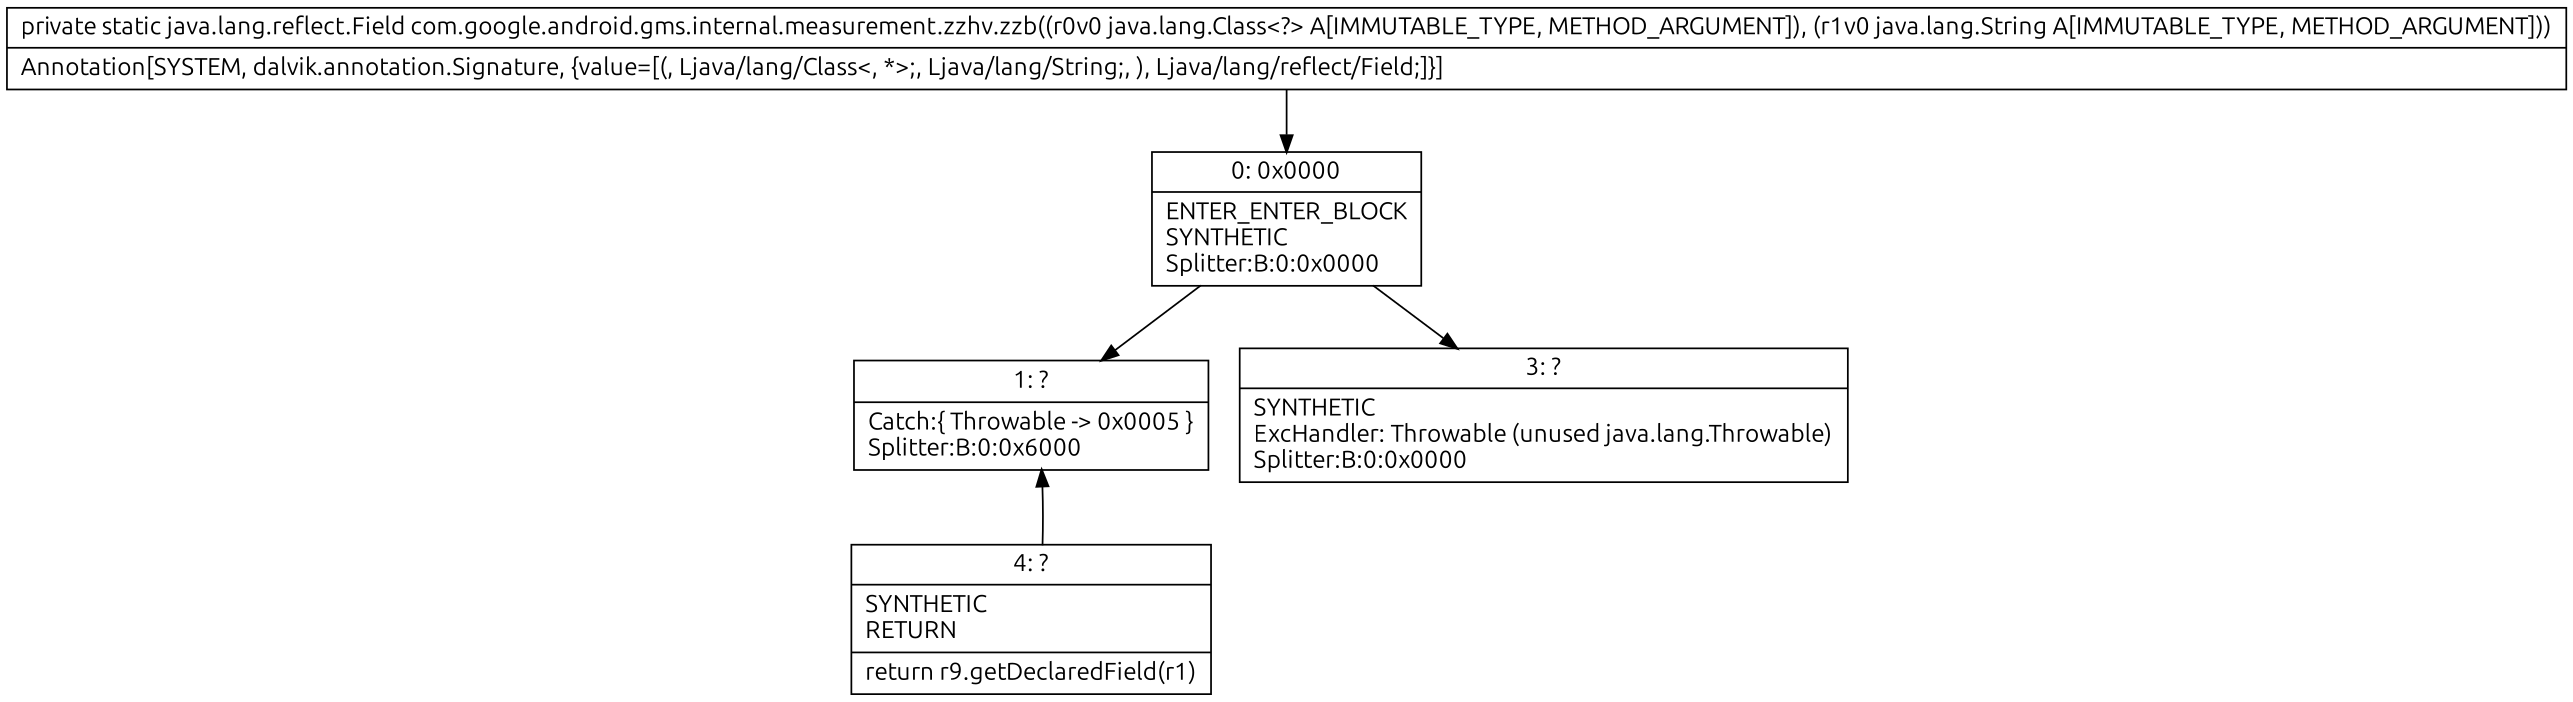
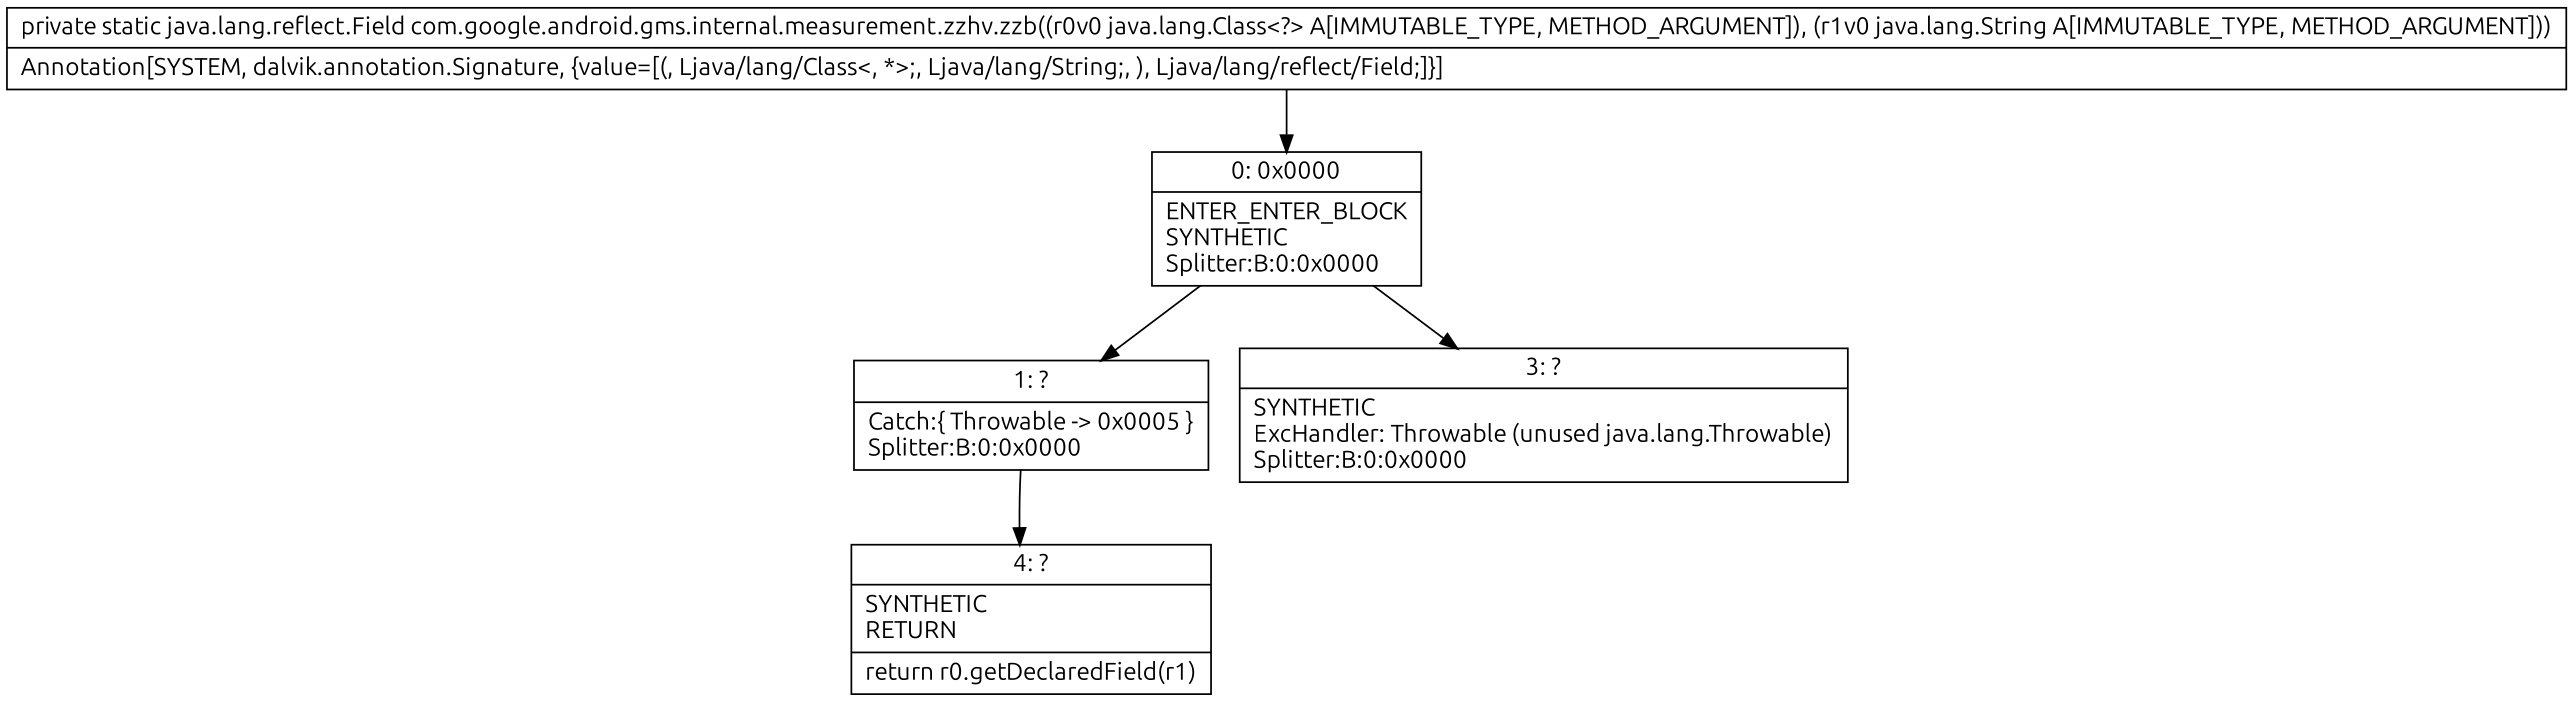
(976, 448) -> (976, 448)
(1043, 516) -> (1020, 499)
(1031, 672) -> (1031, 672)
